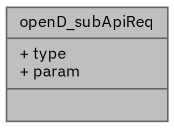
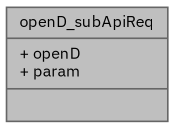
(43, 54) -> (51, 54)
